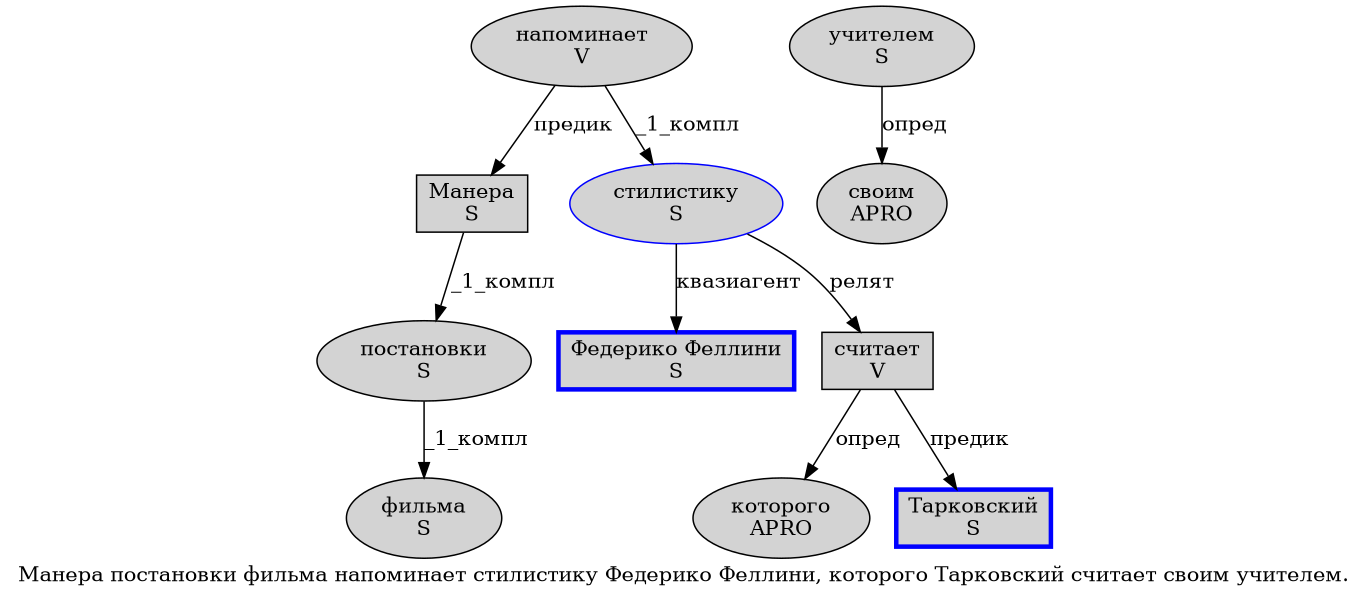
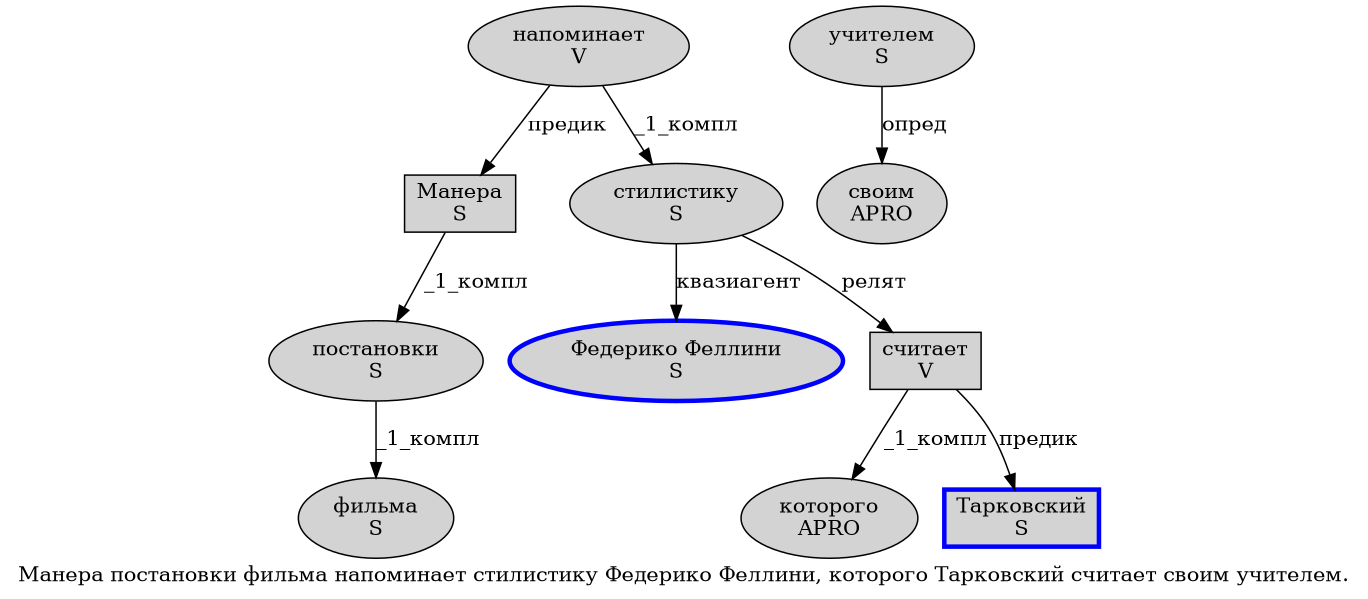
(676, 204) -> (676, 204)
(676, 361) -> (676, 361)
(868, 439) -> (936, 439)
